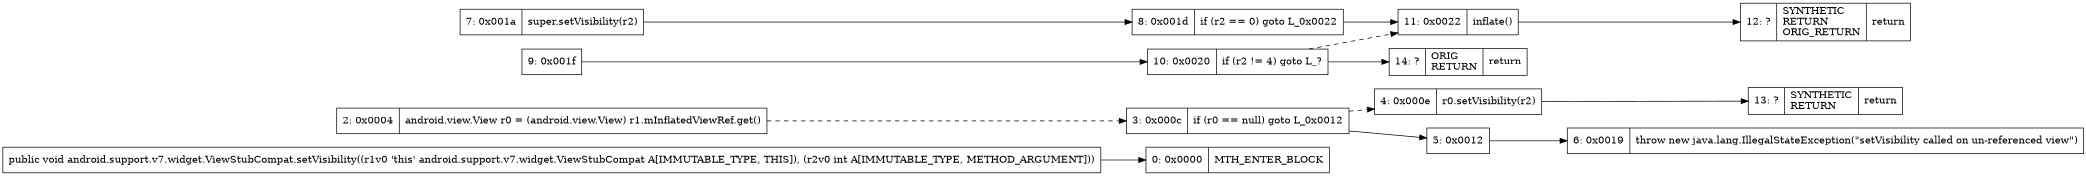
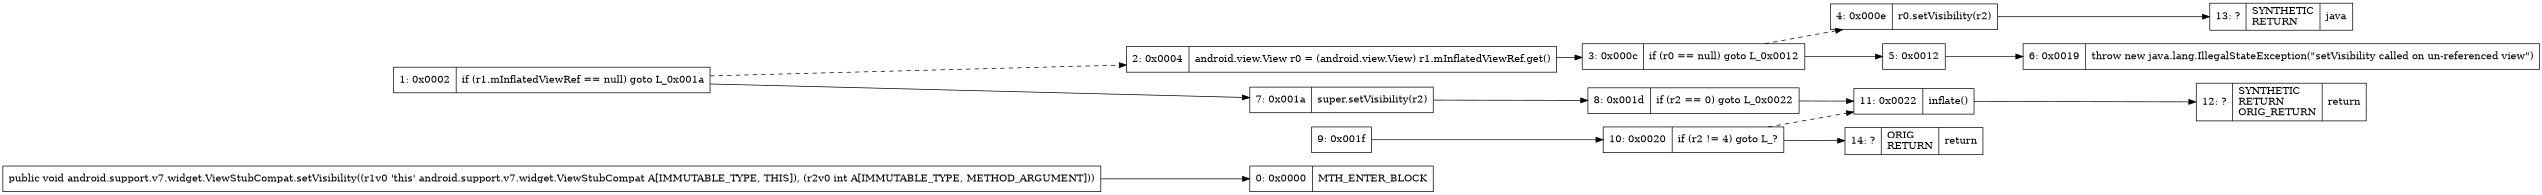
none -> (552, 80)
(1881, 101) -> (2336, 16)
(943, 121) -> (1566, 58)
